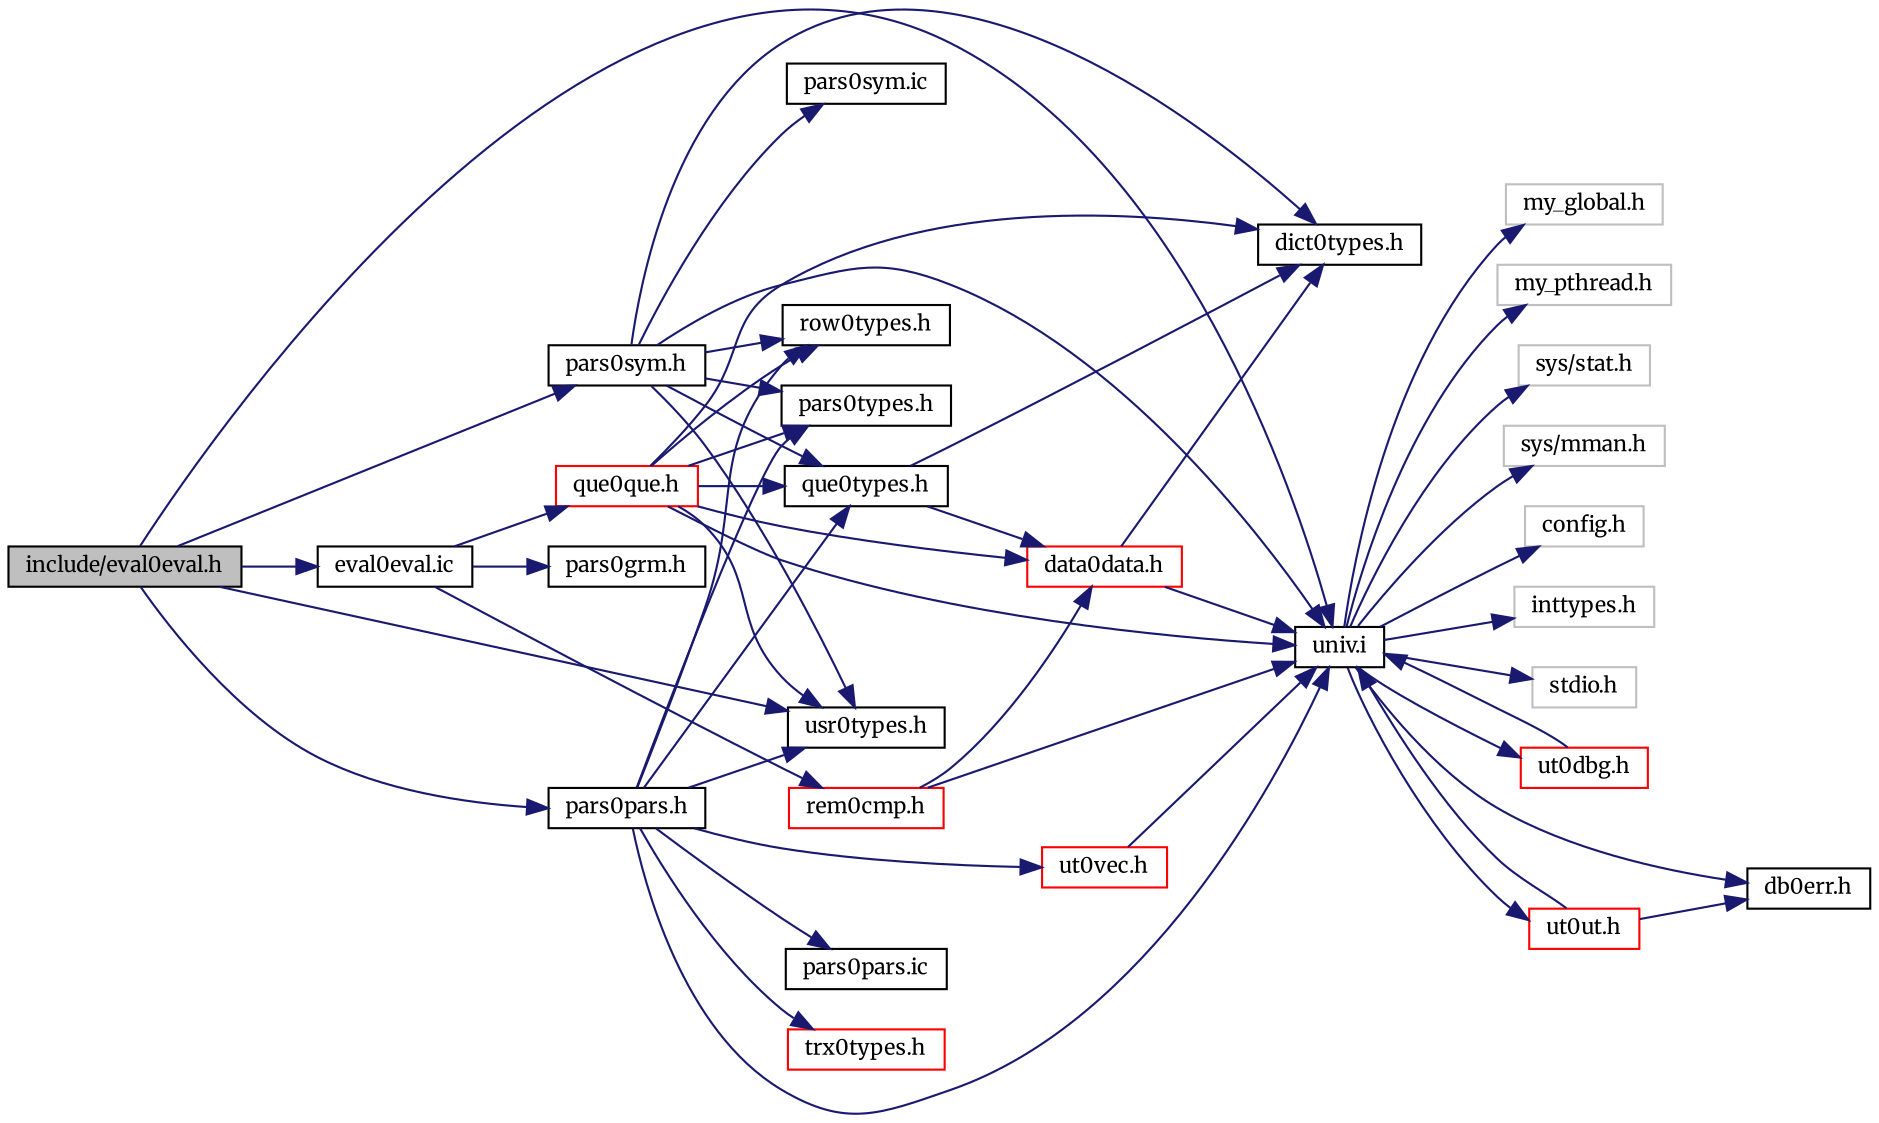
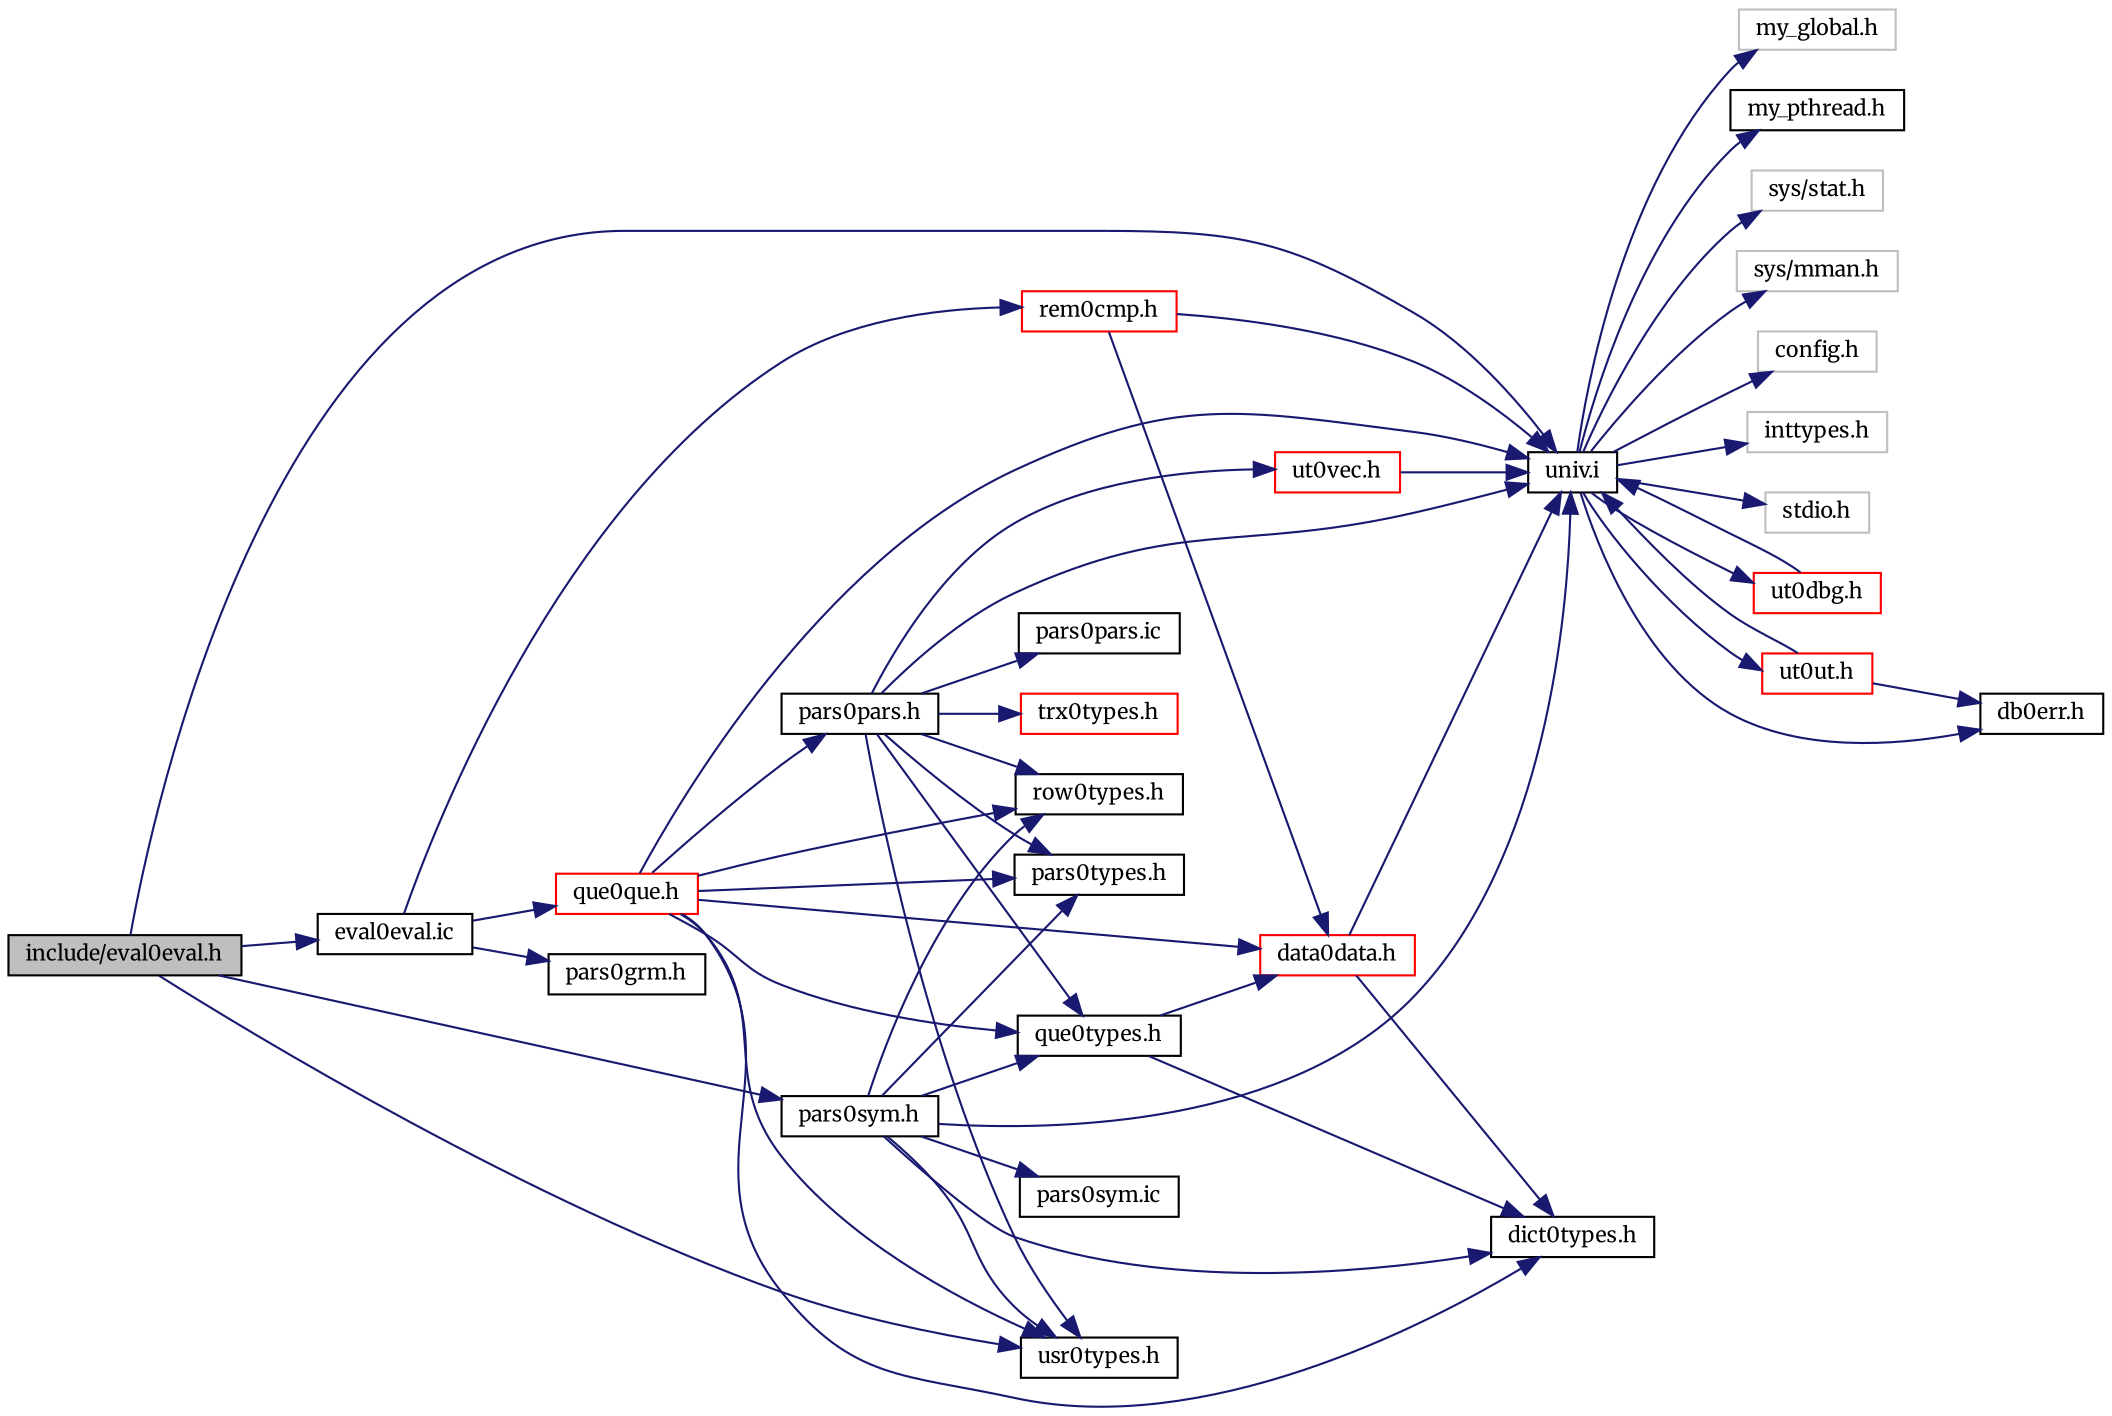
(1584, 285) -> (1817, 110)
(304, 749) -> (728, 807)
